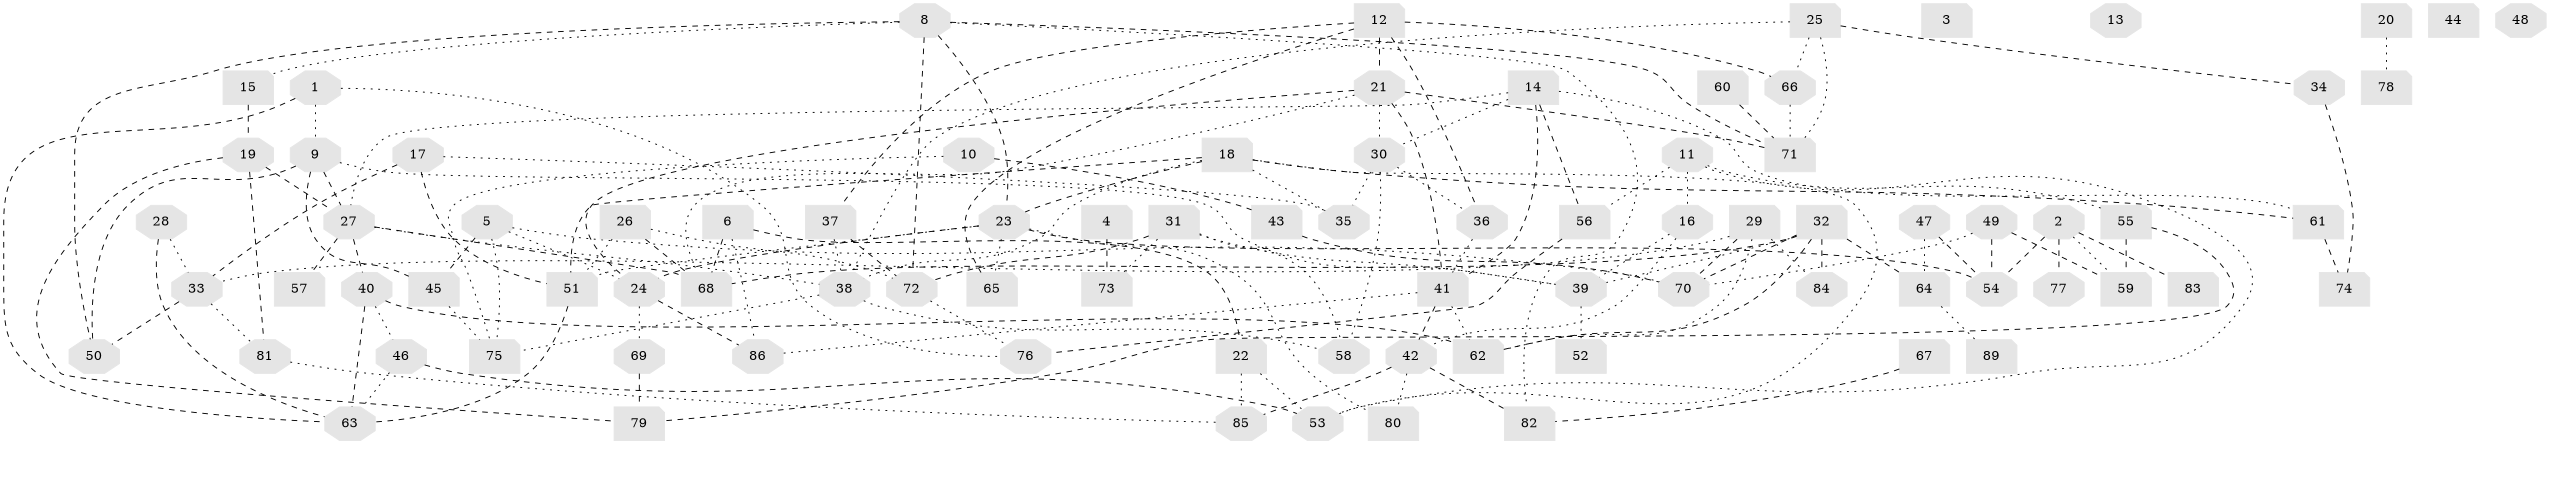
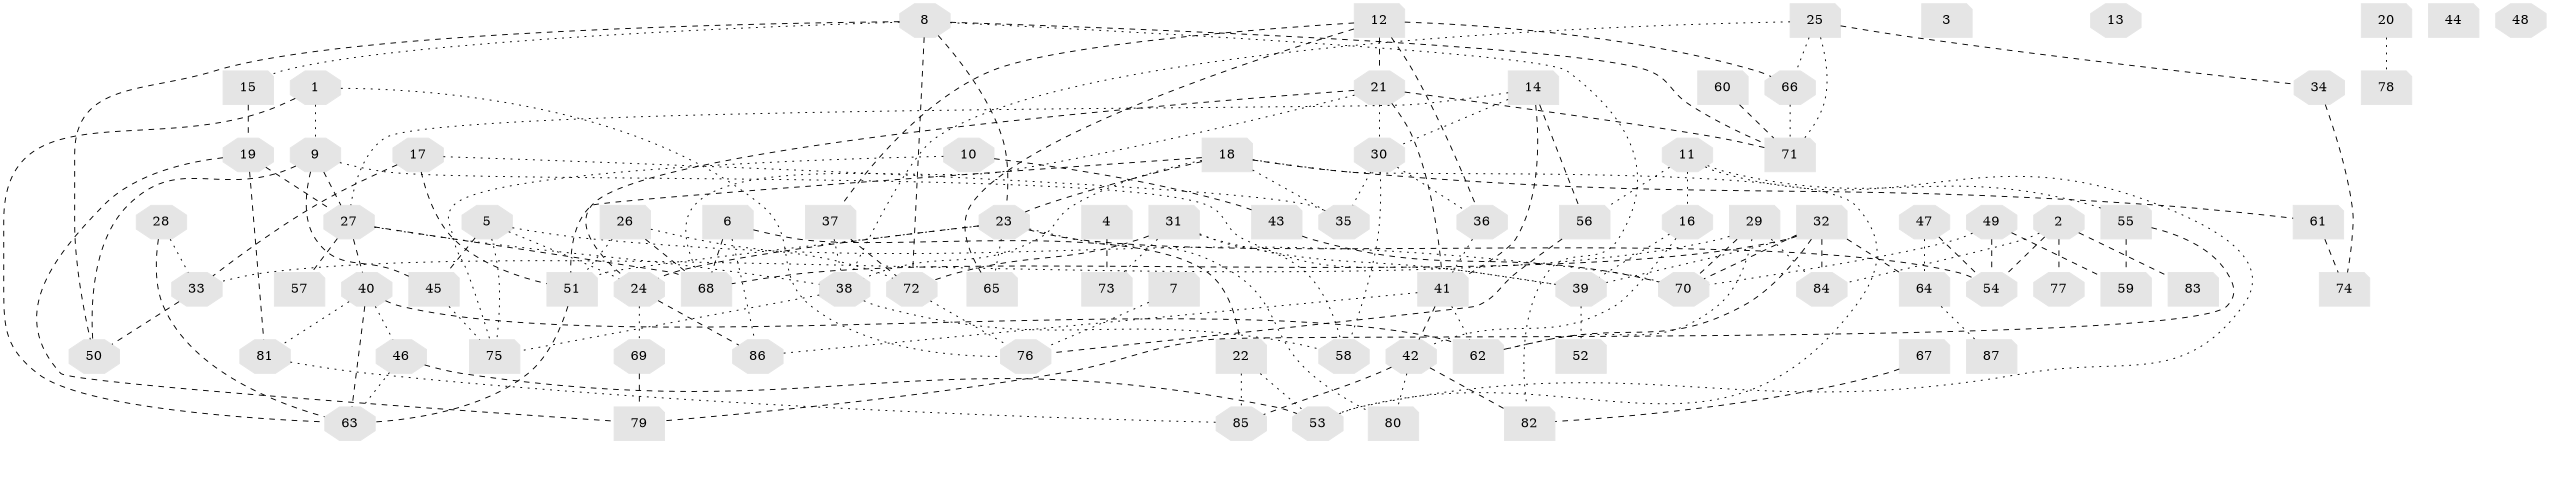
(1748, 166) -> none
(2091, 255) -> (1944, 260)
none -> (1174, 289)
(231, 323) -> (316, 323)
(1992, 357) -> (1992, 357)
